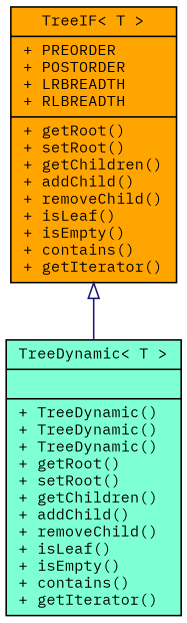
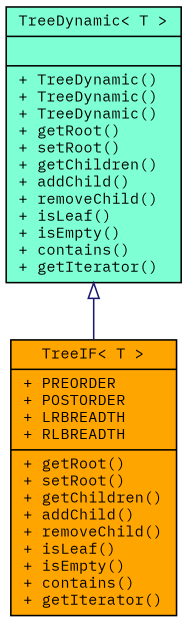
(94, 319) -> (94, 319)
